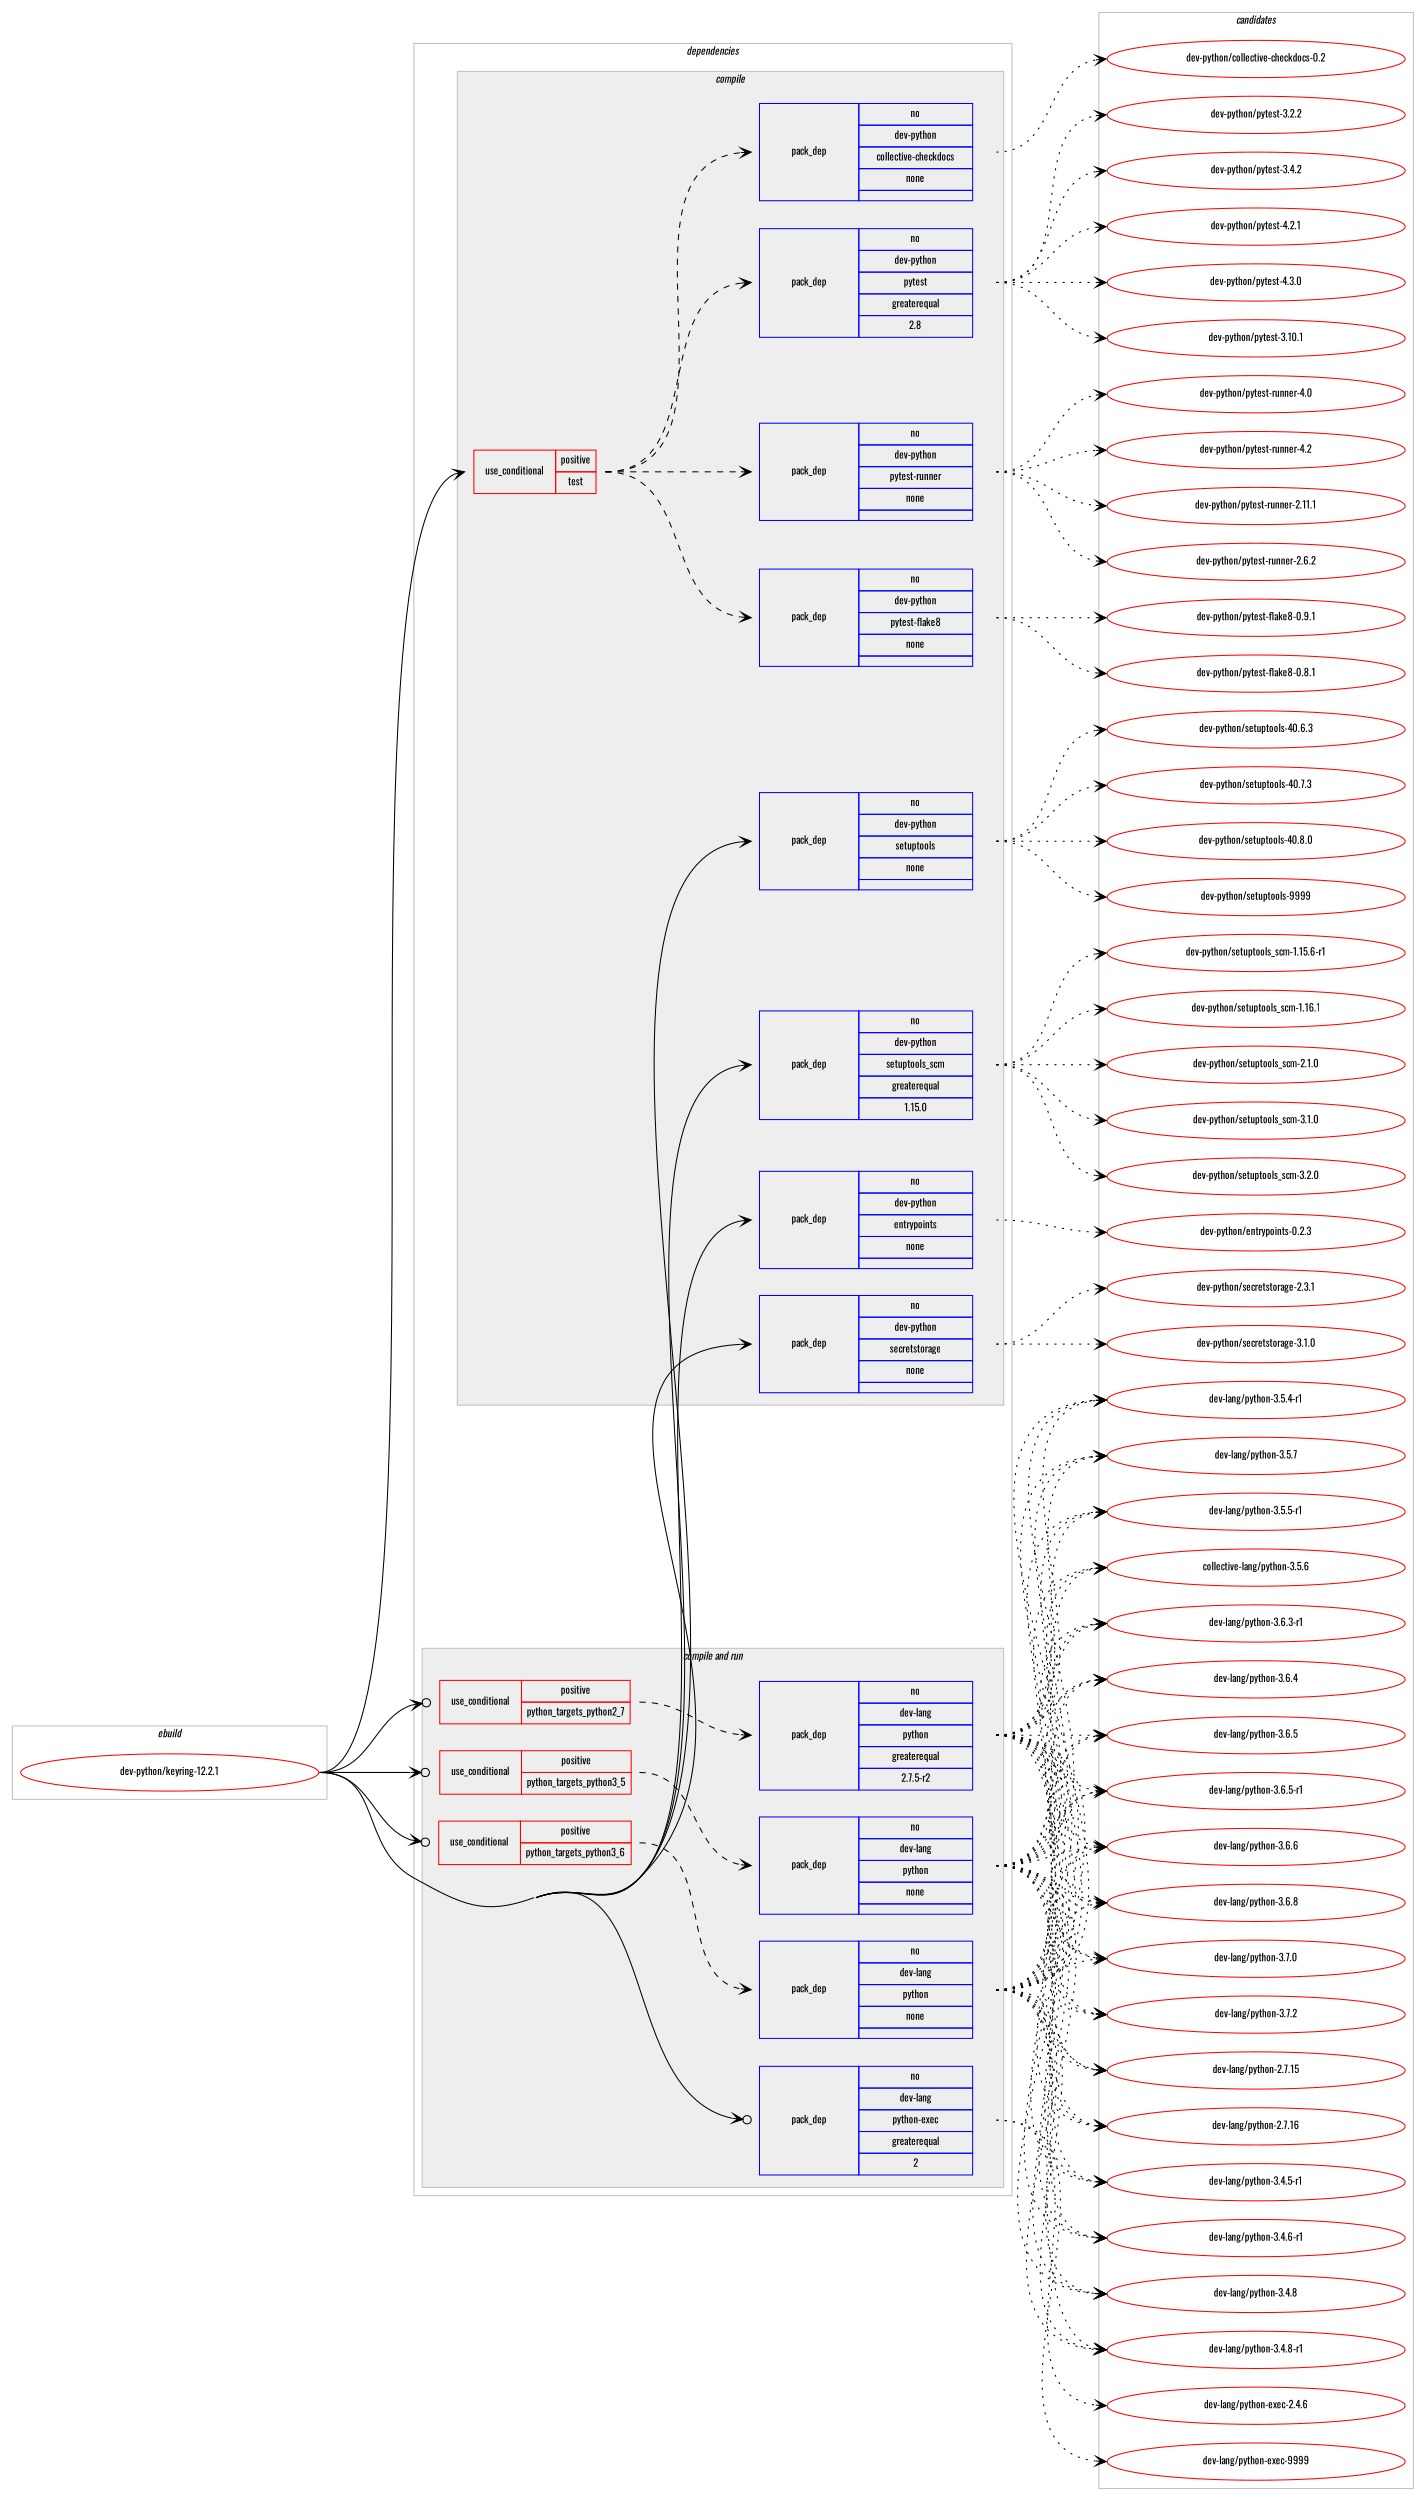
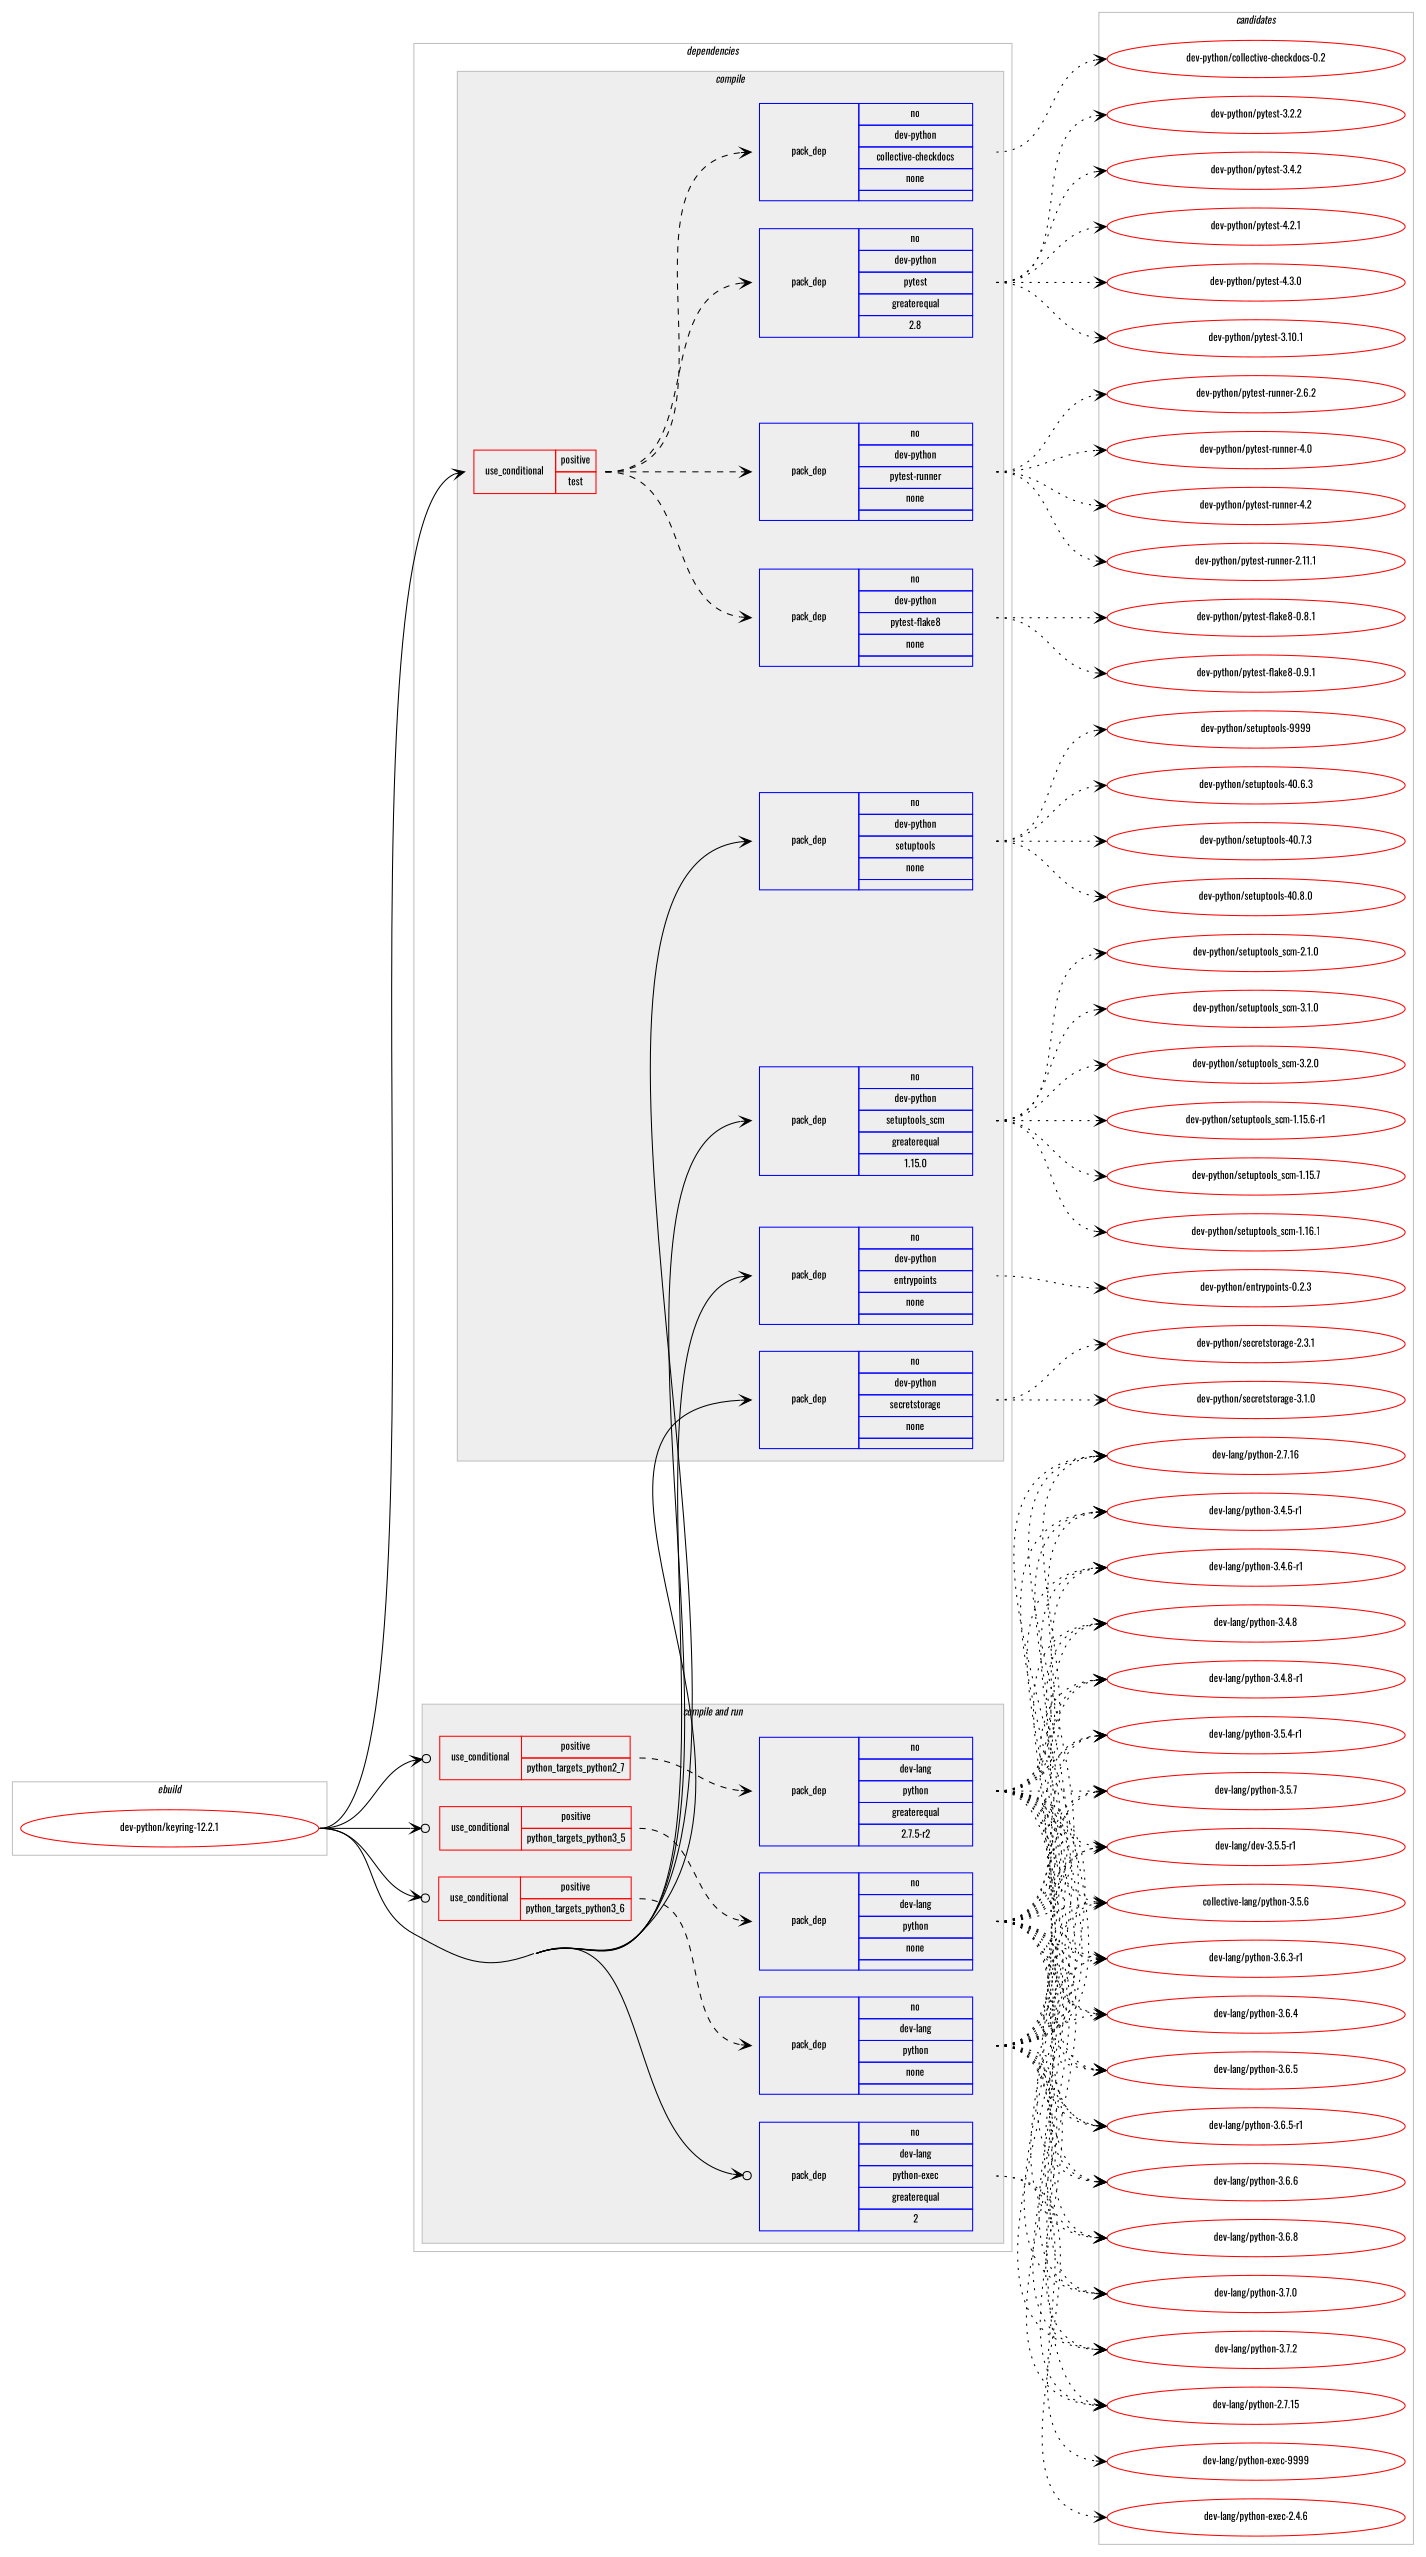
none -> (1256, 1176)
(1256, 1512) -> (1256, 1847)
